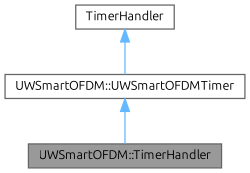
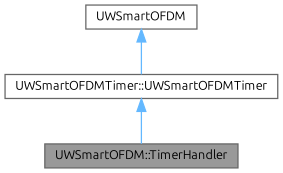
(125, 17) -> (141, 17)
(125, 86) -> (141, 86)
